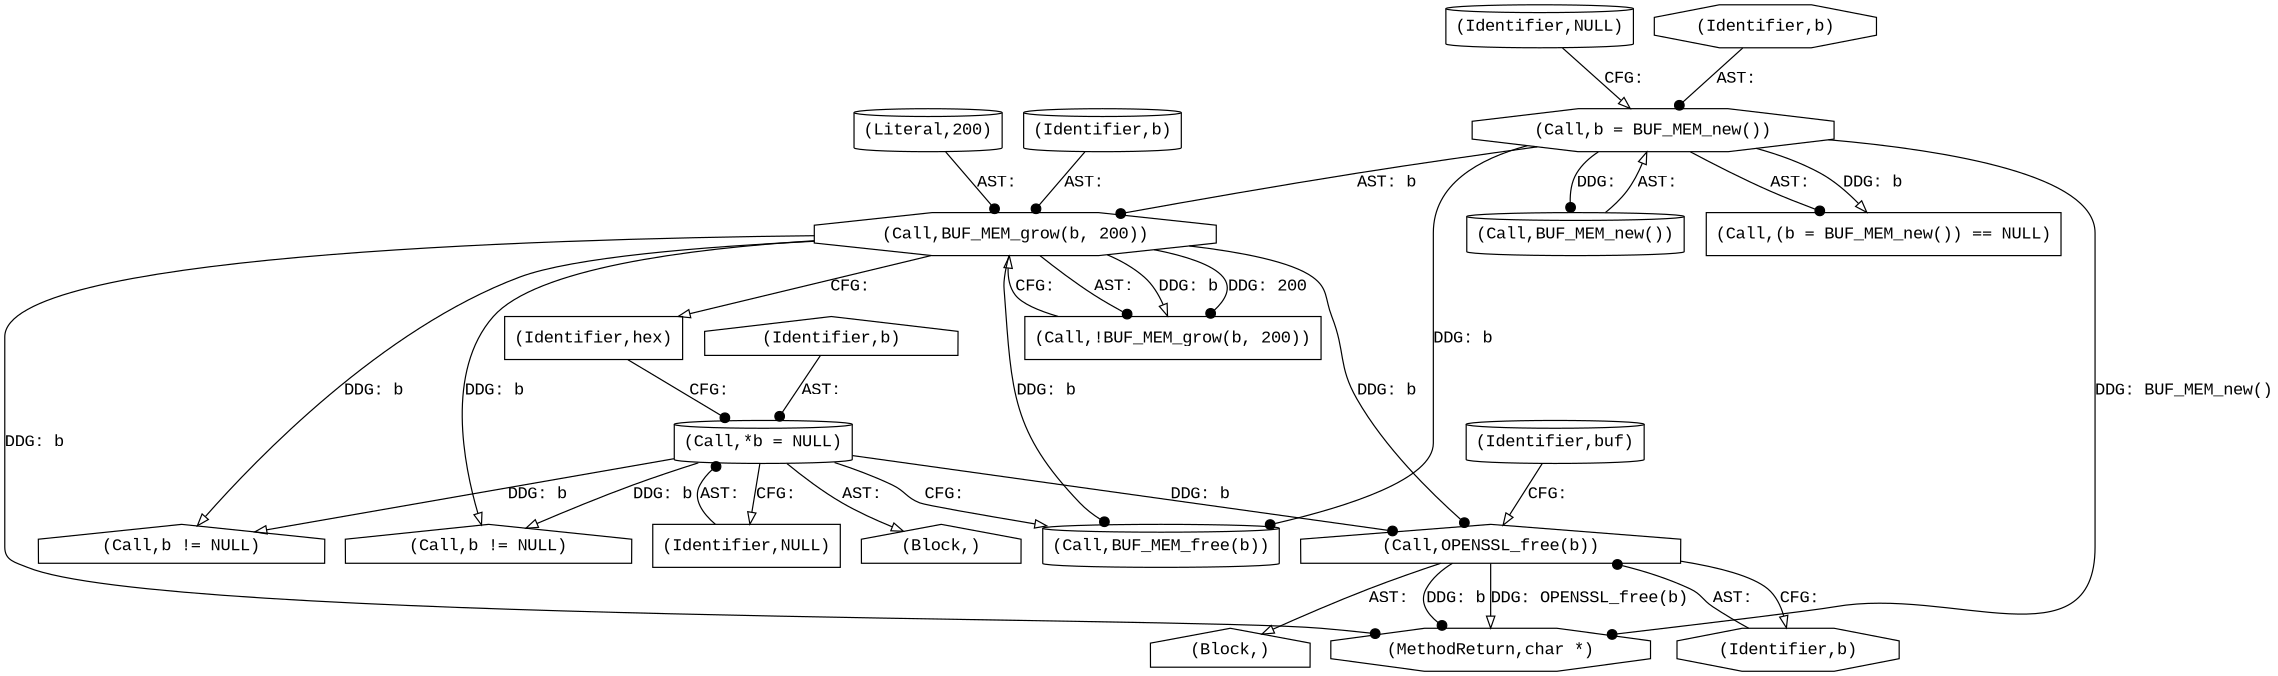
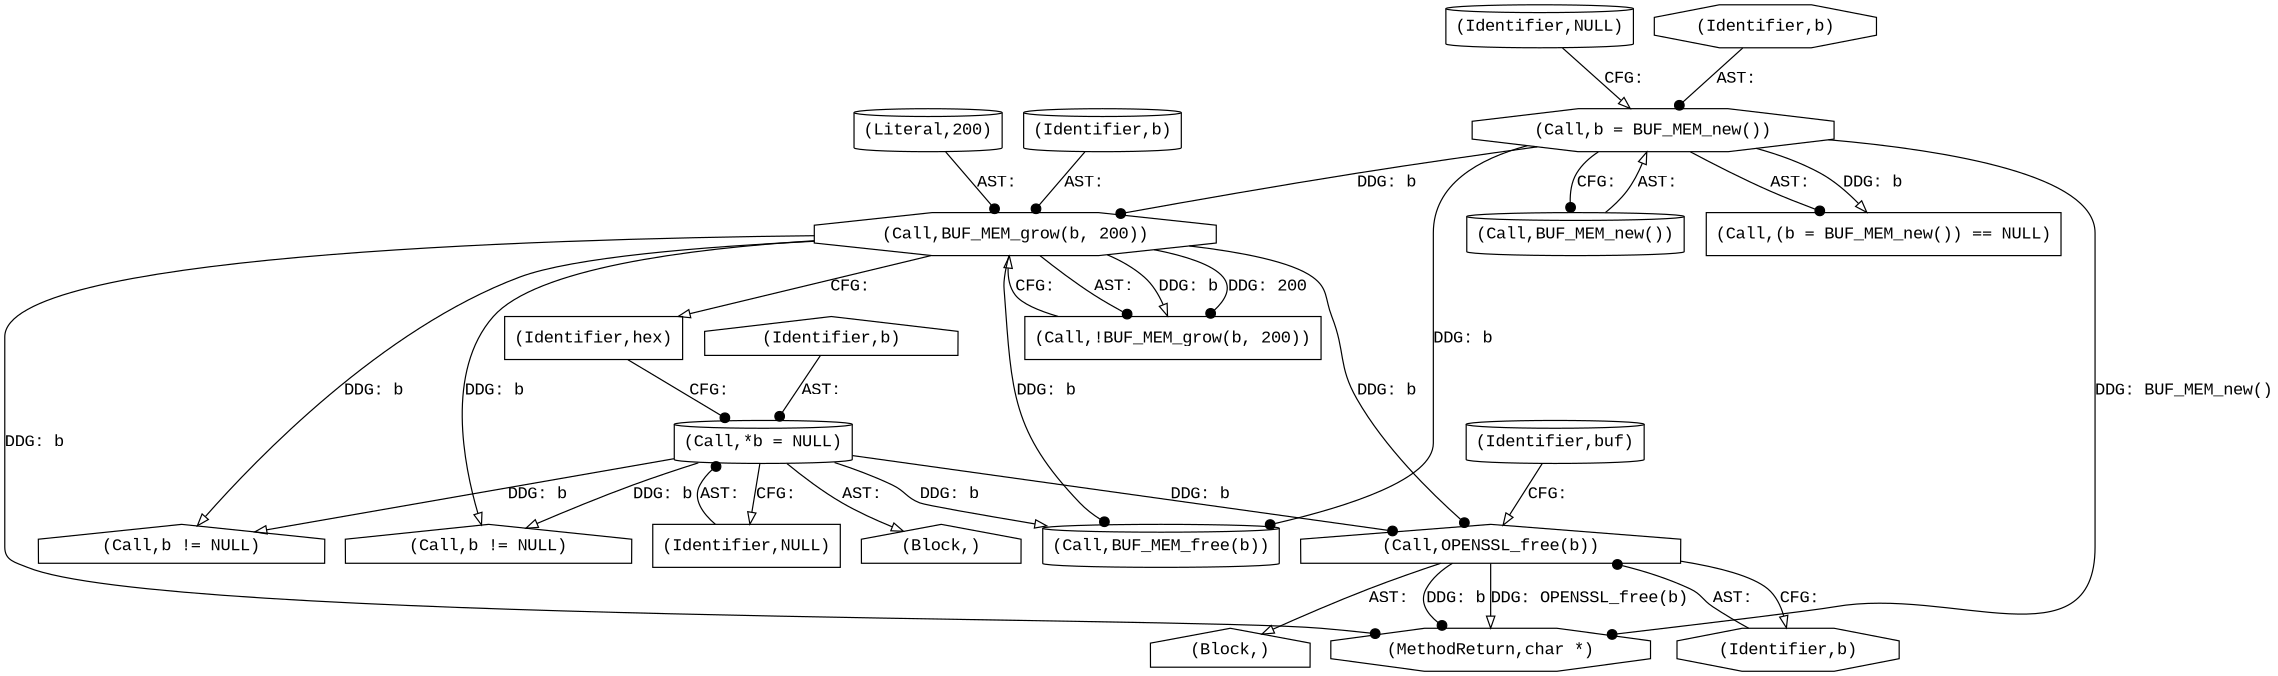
(1387, 182) -> (1387, 182)
(1602, 182) -> (1602, 182)
(950, 494) -> (950, 494)
